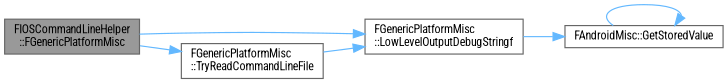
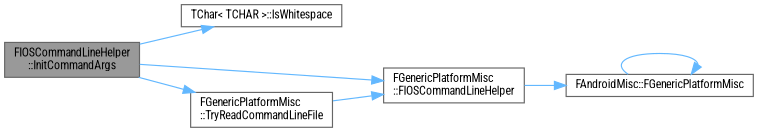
none -> (262, 16)
(72, 37) -> (72, 60)
(444, 37) -> (454, 85)
(644, 37) -> (660, 85)
